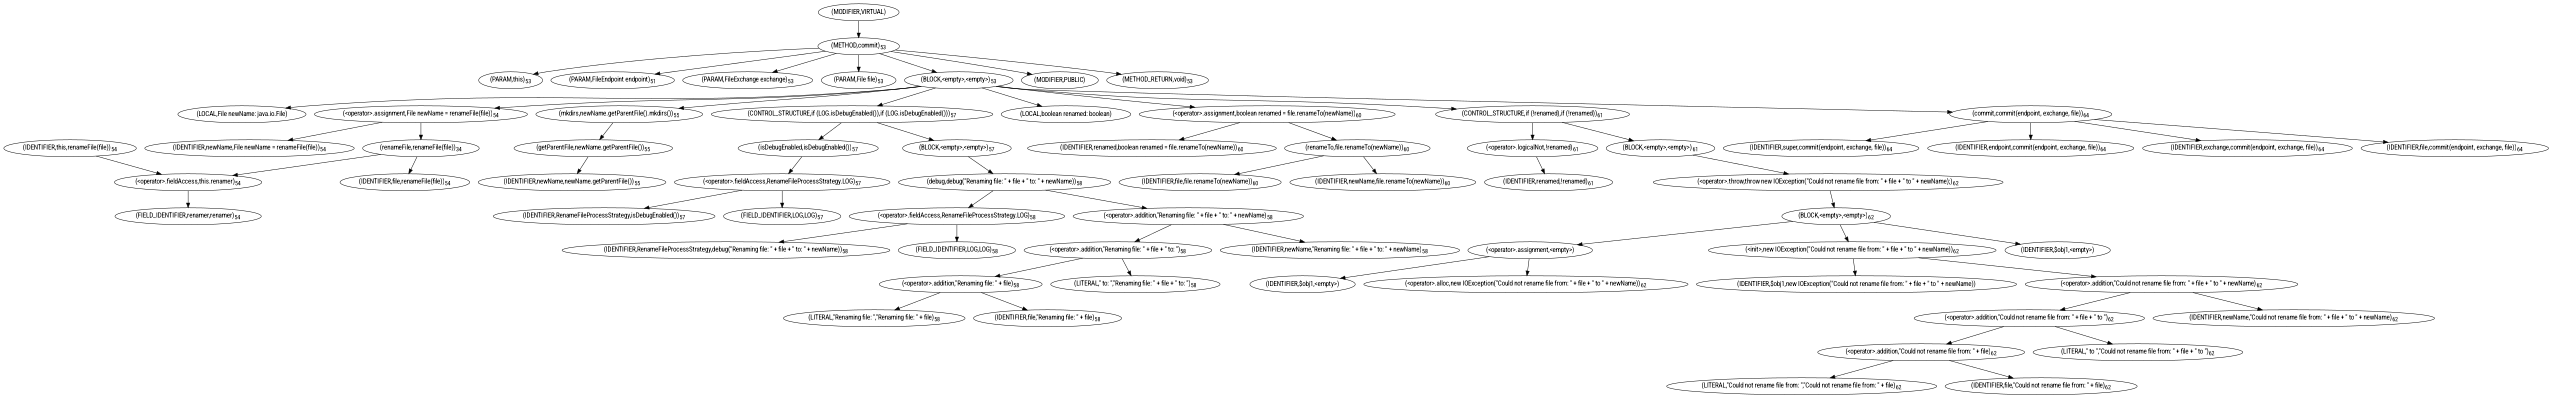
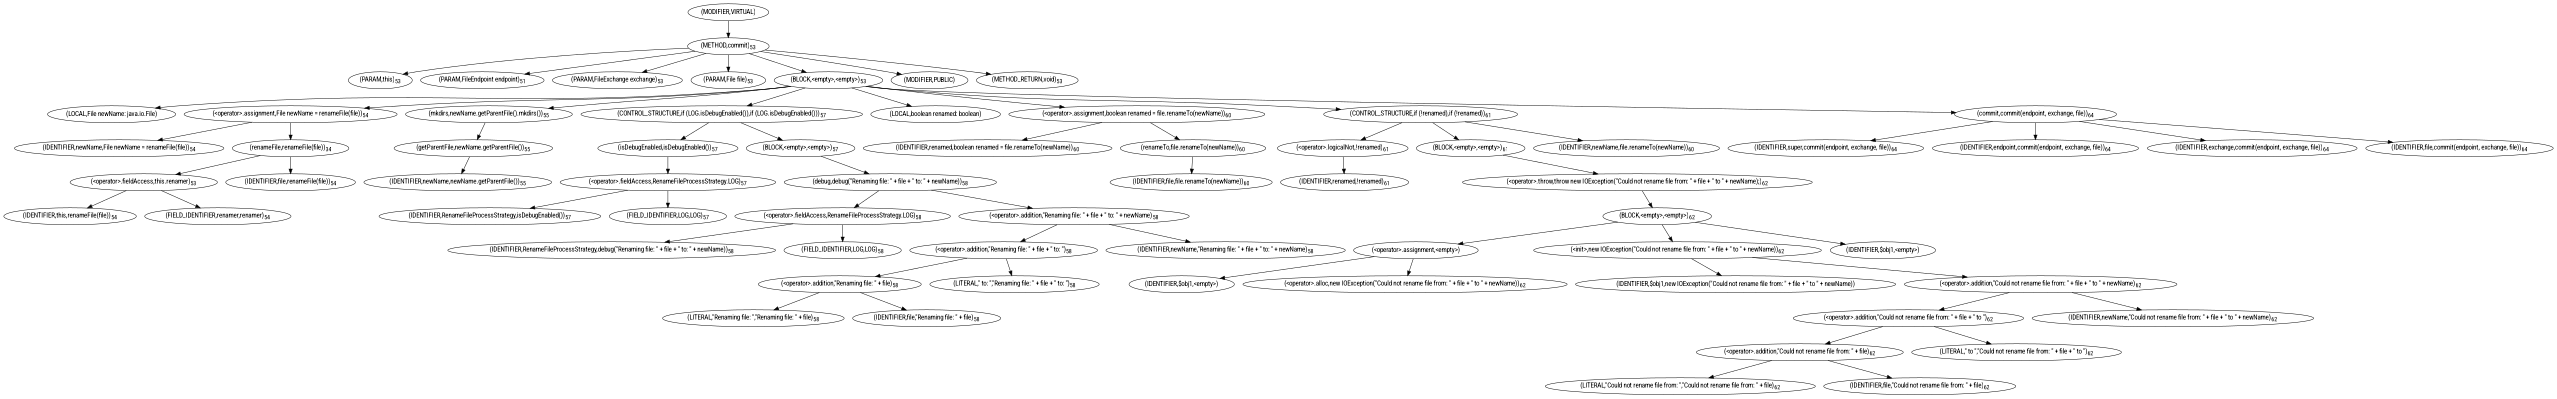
(1369, 163) -> (1521, 131)
(127, 165) -> (109, 198)
(238, 182) -> (194, 182)
